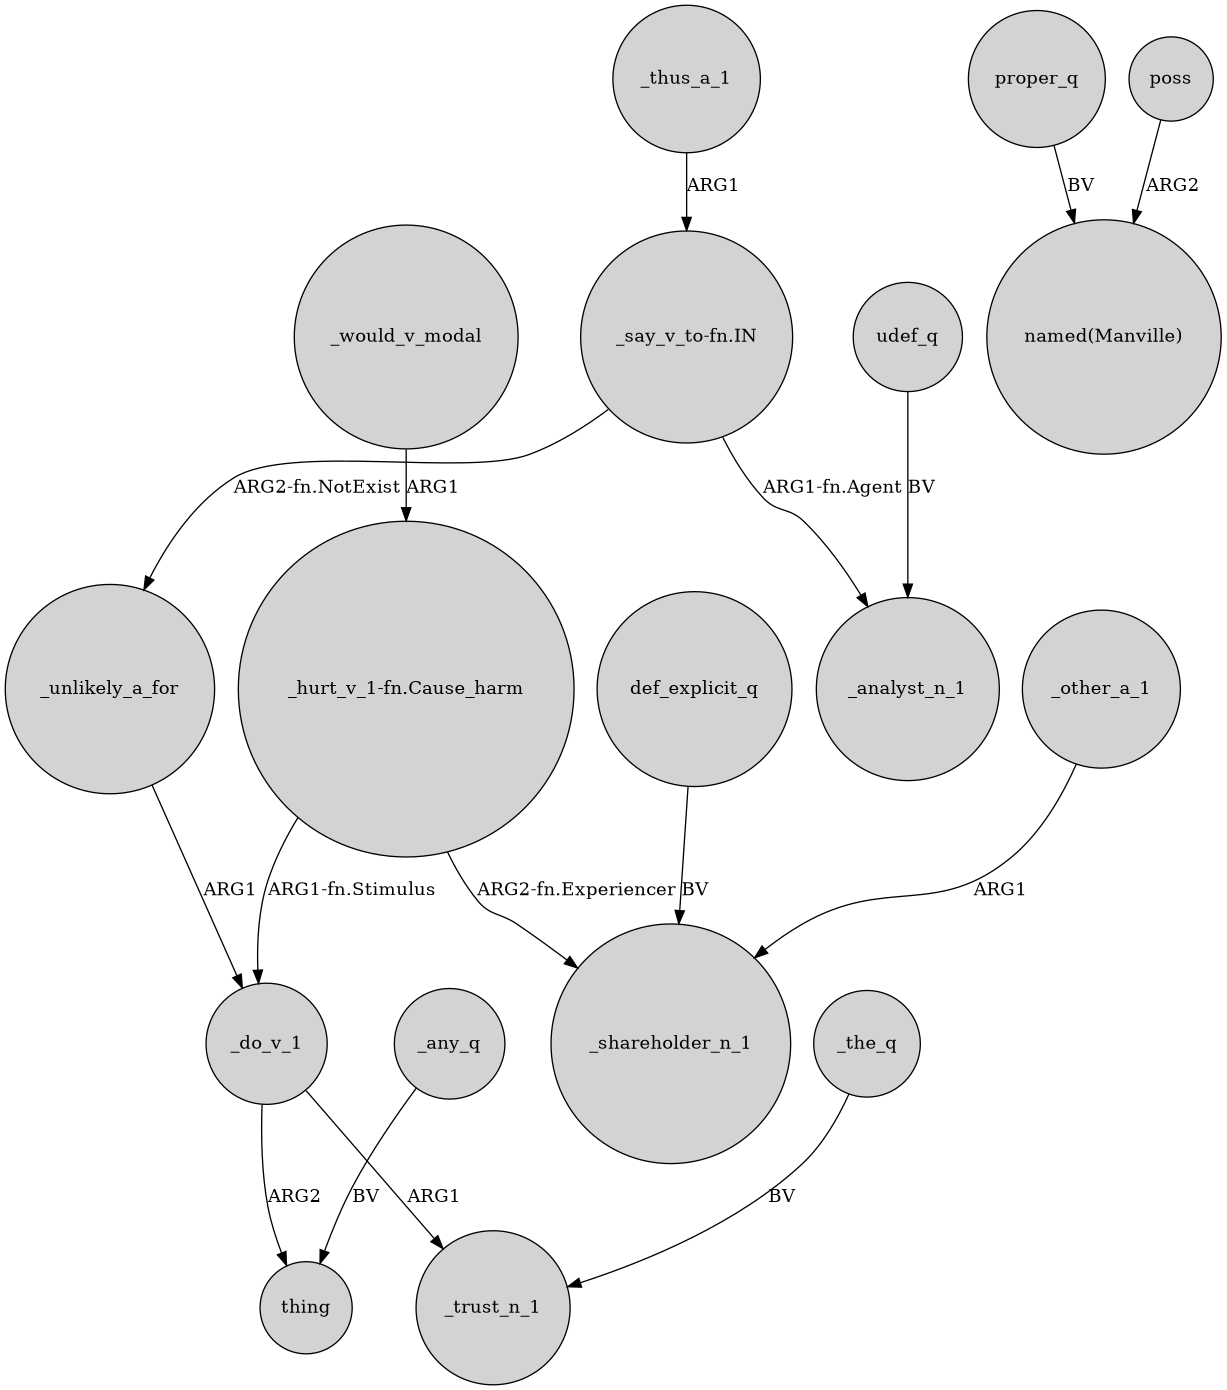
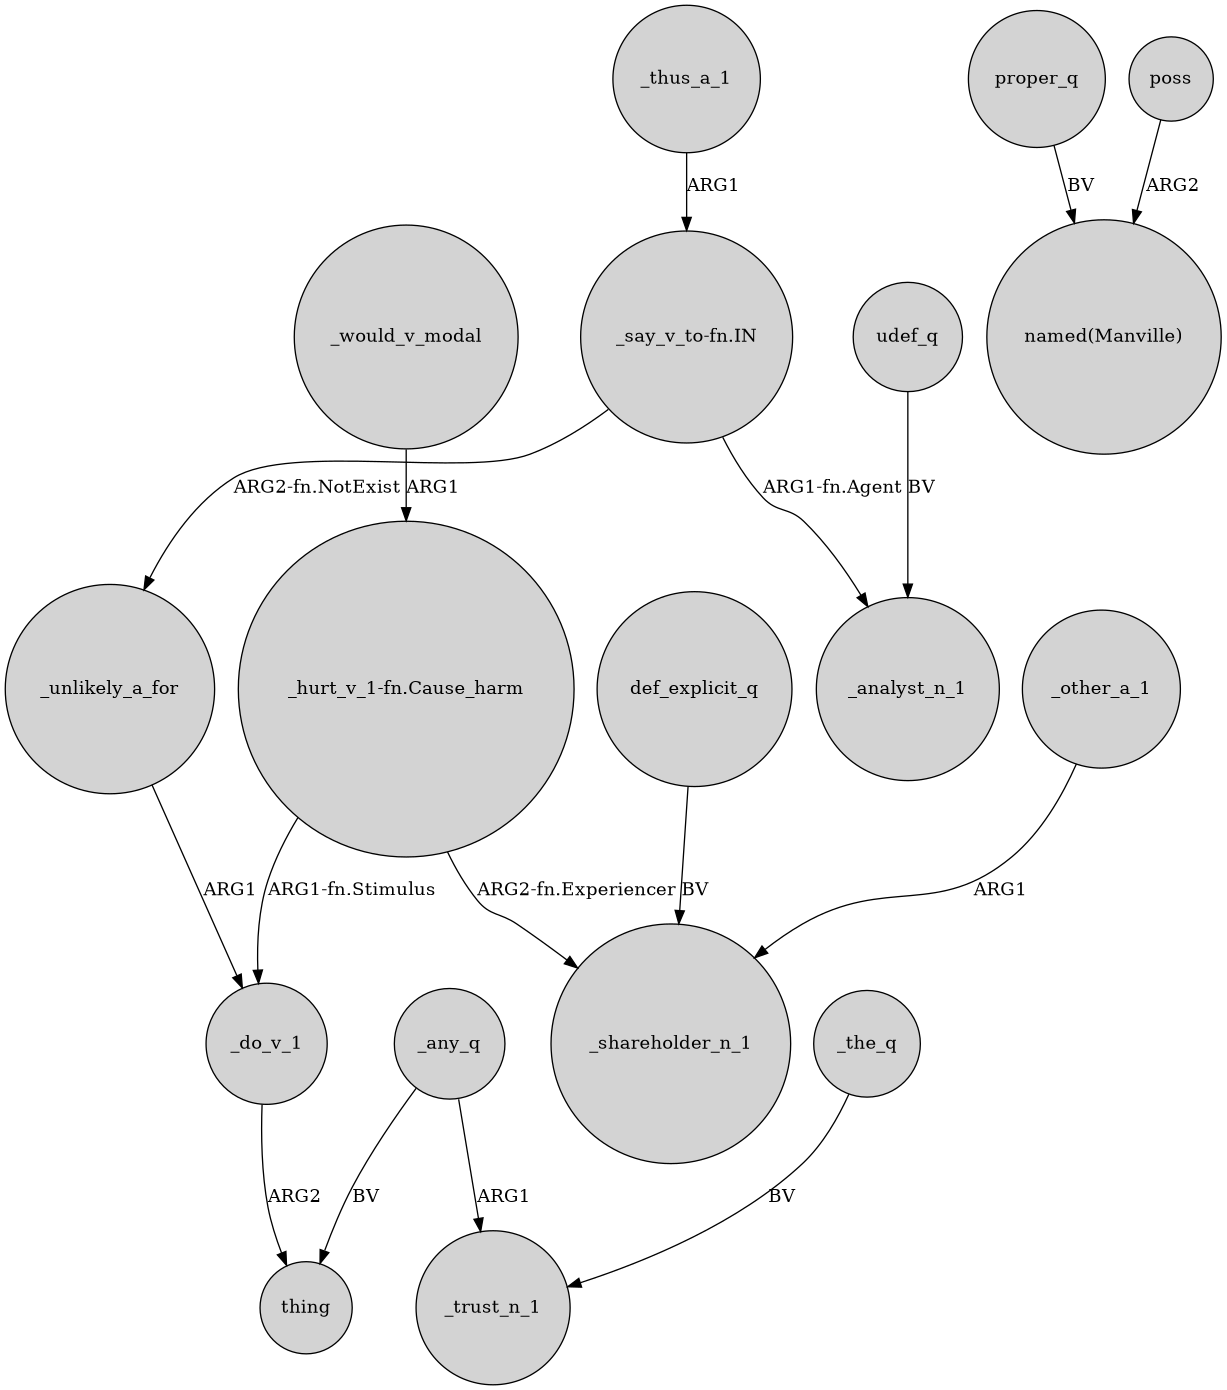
(373, 1168) -> (469, 1159)
